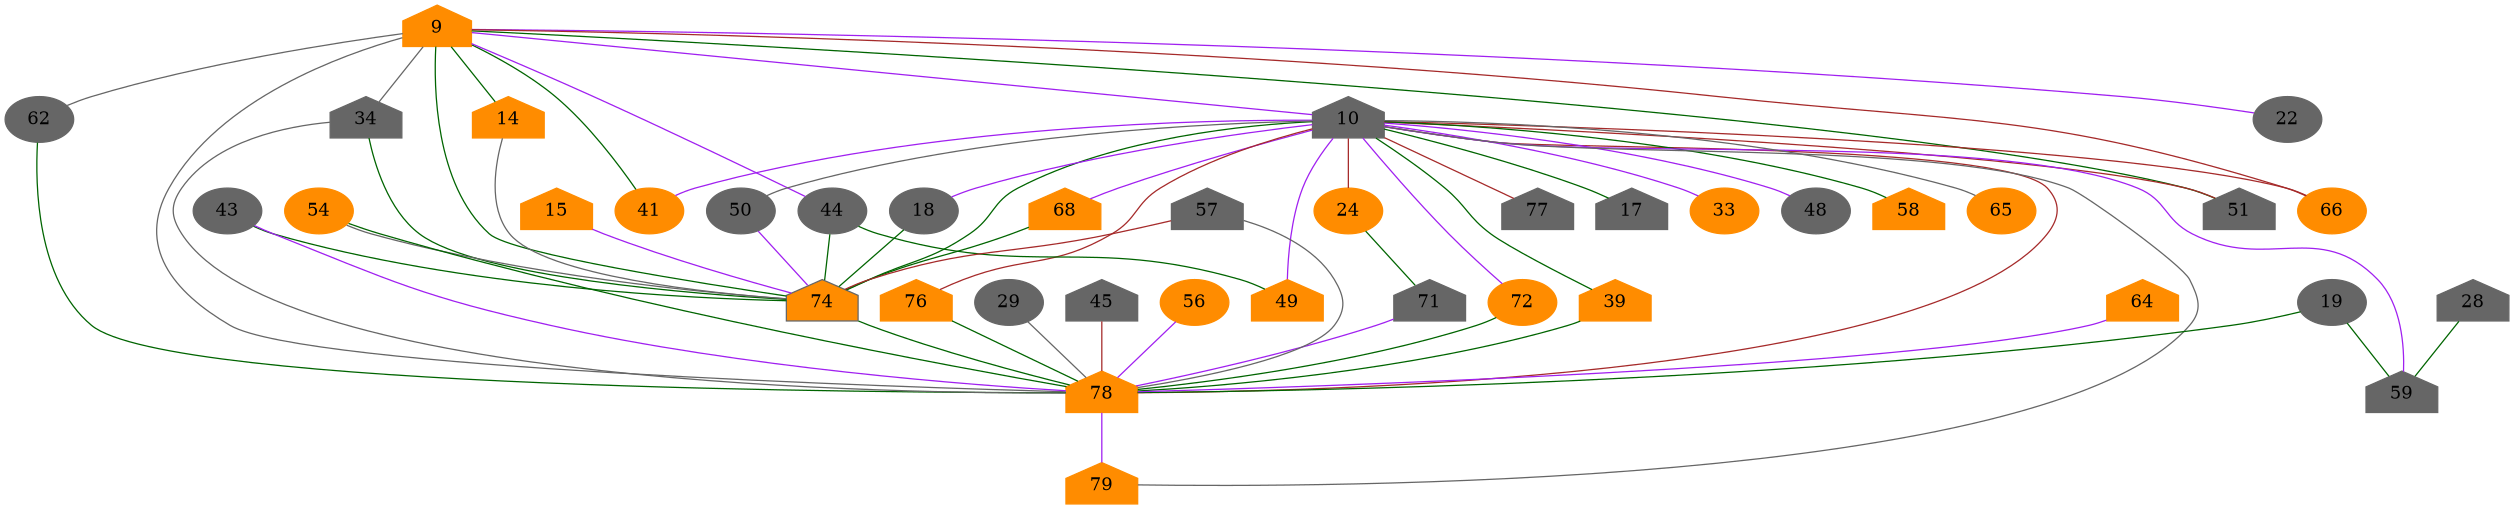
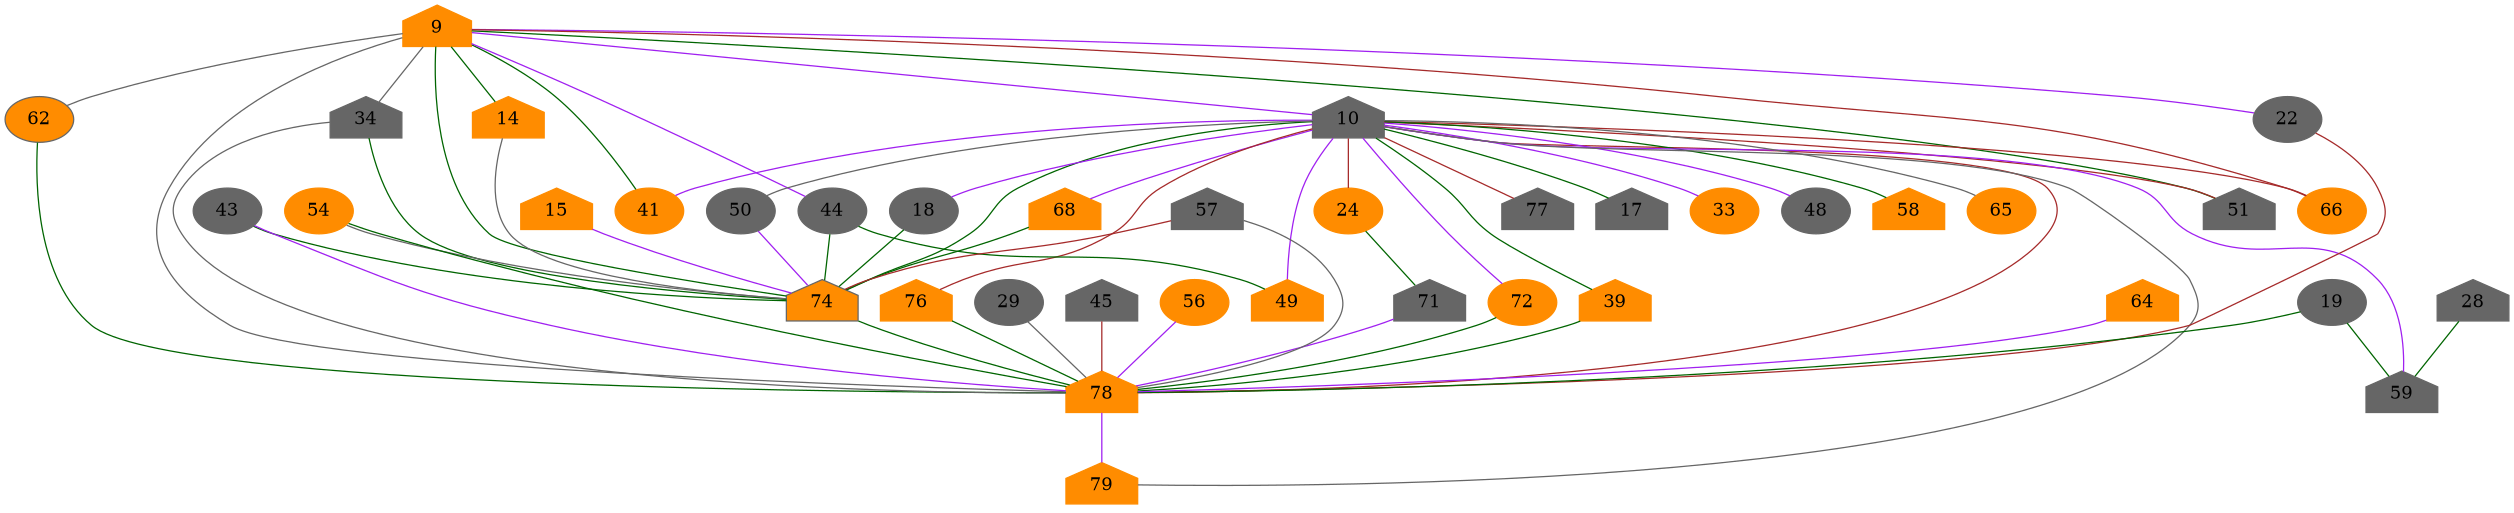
(39, 119) -> (39, 119)
none -> (1836, 368)
